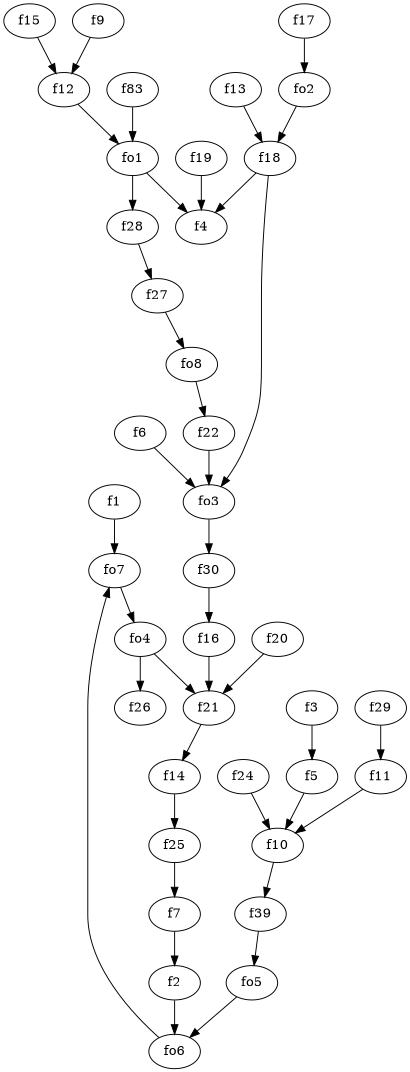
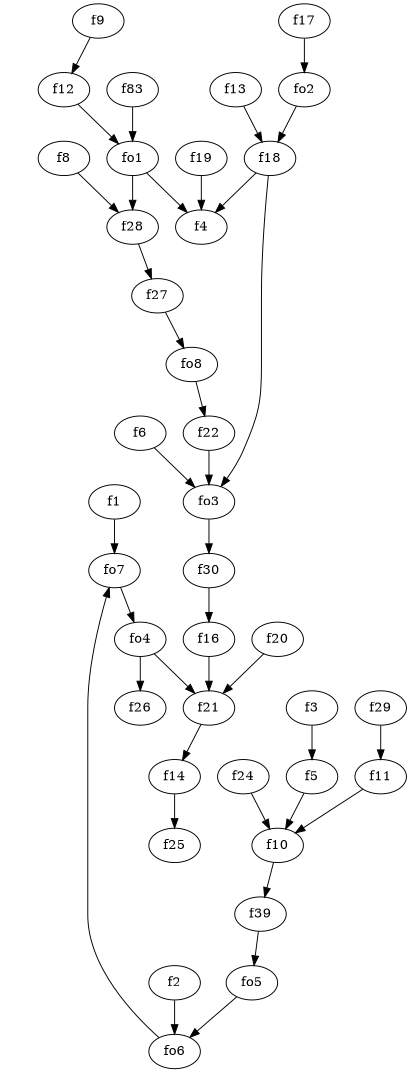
(30, 21) -> none
none -> (64, 158)
(175, 914) -> none
